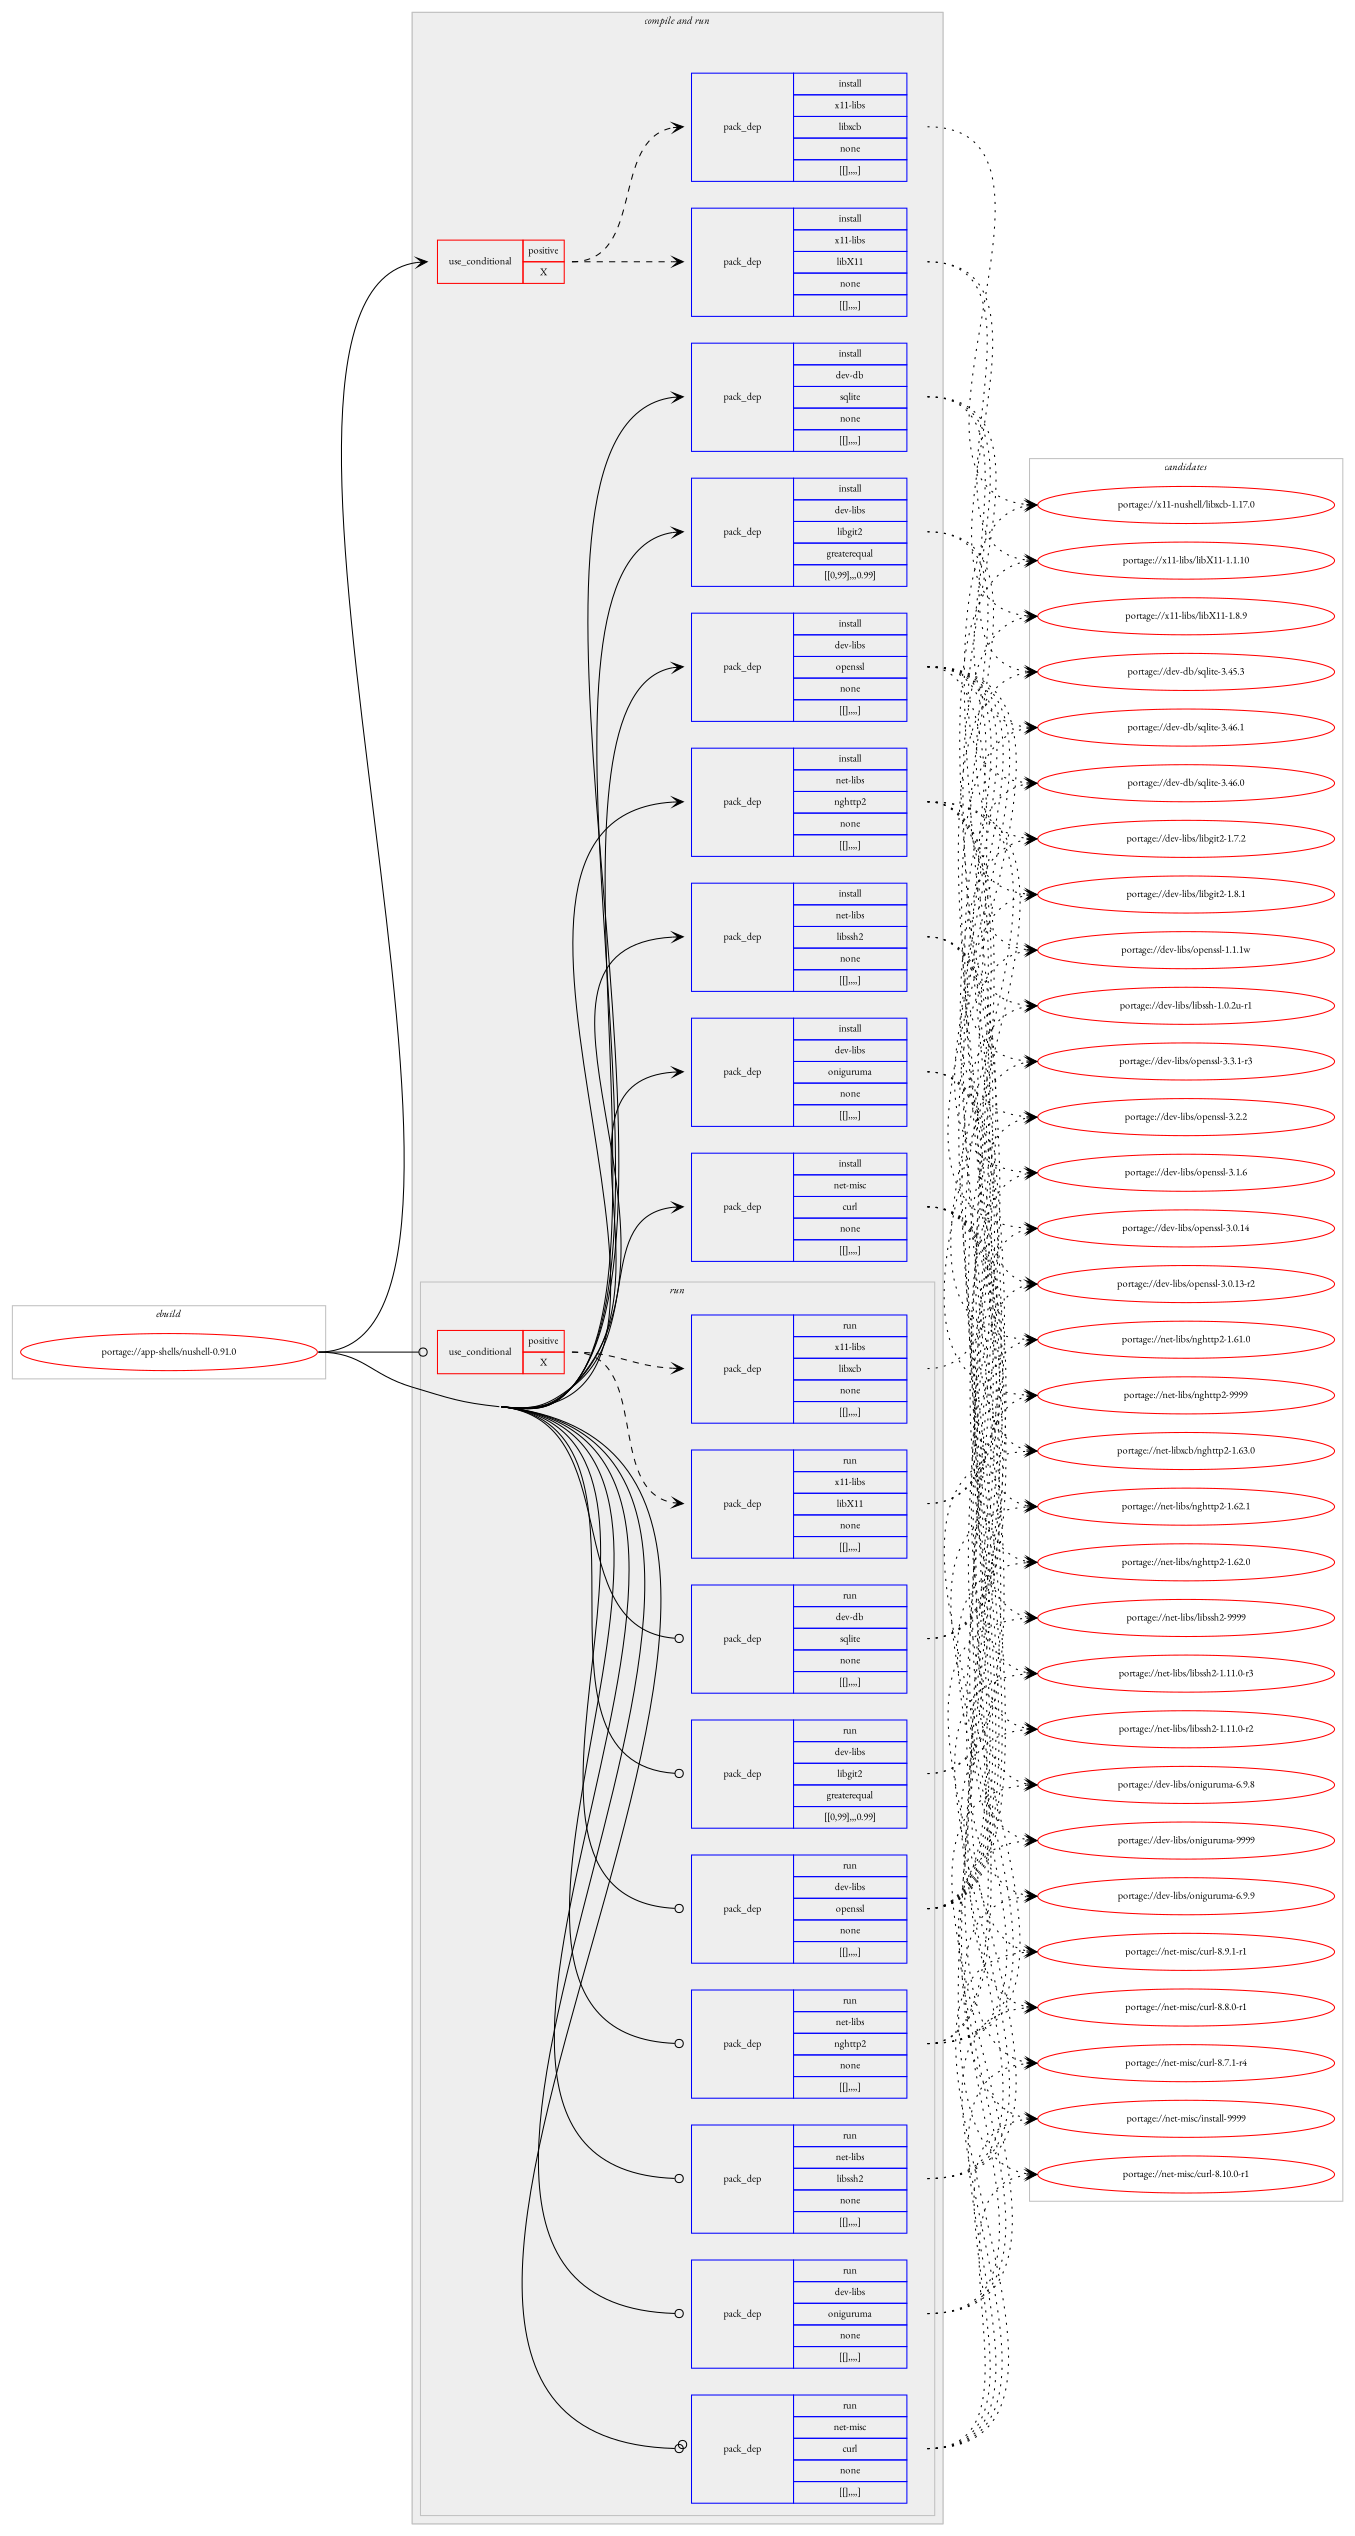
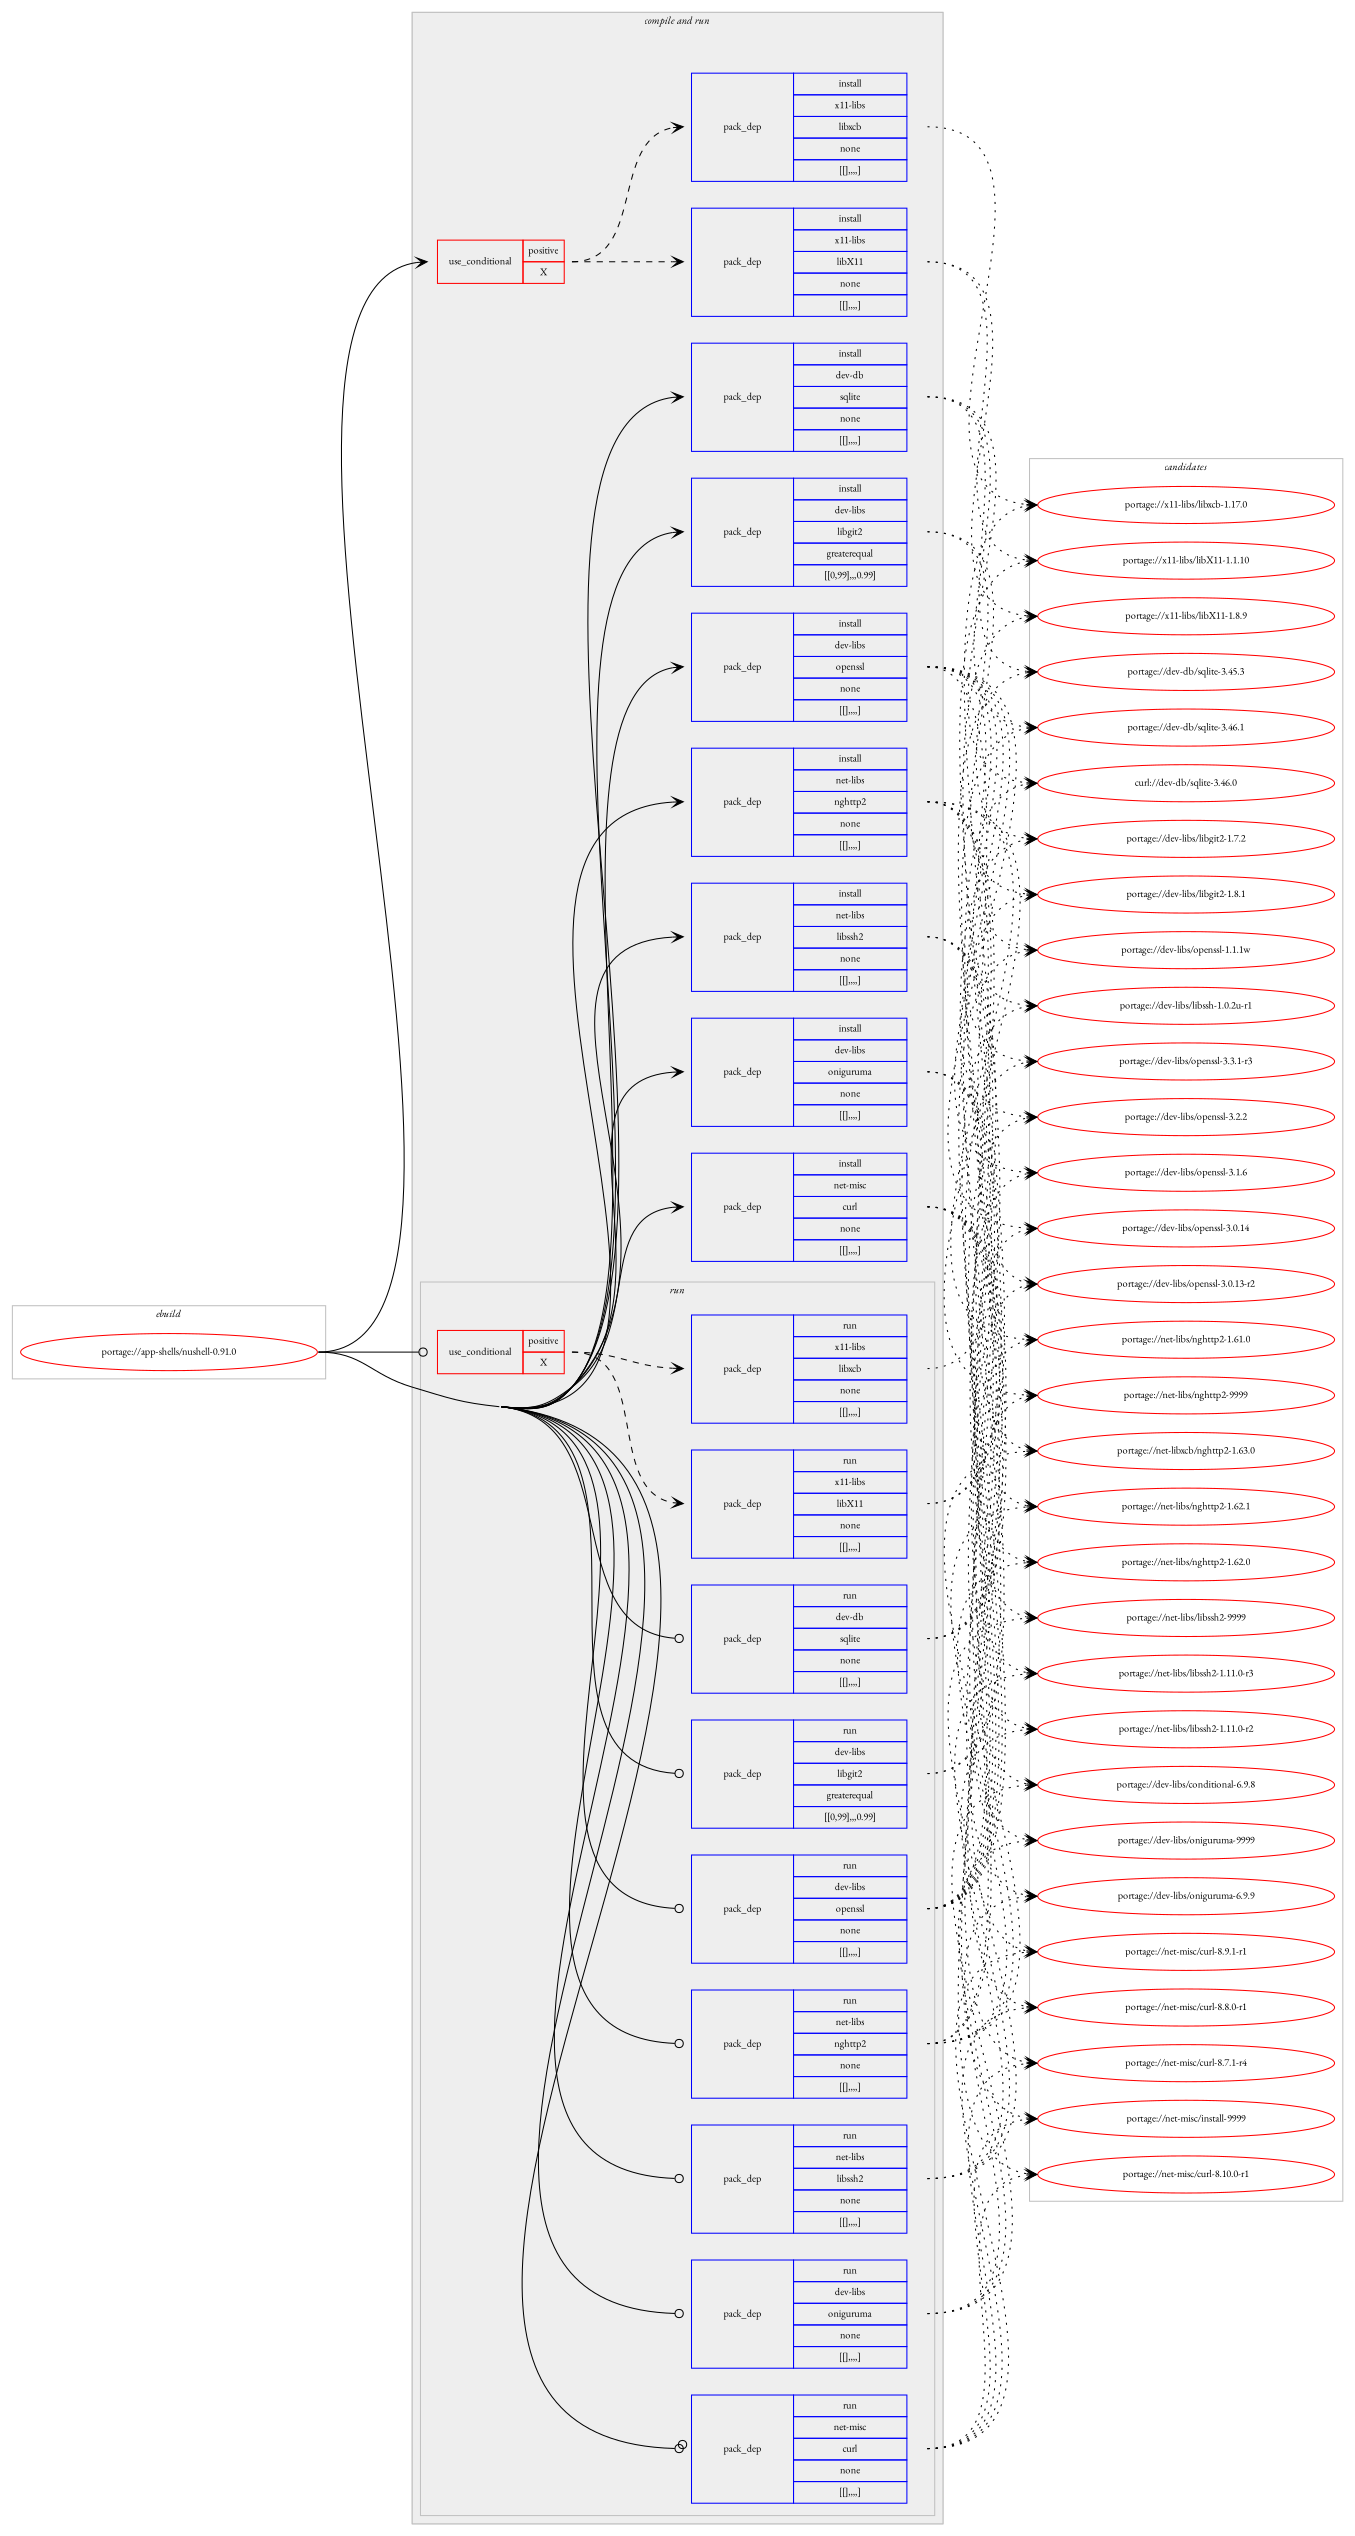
(1186, 505) -> (1186, 505)
(1186, 783) -> (1186, 783)
(1186, 1785) -> (1186, 1785)
